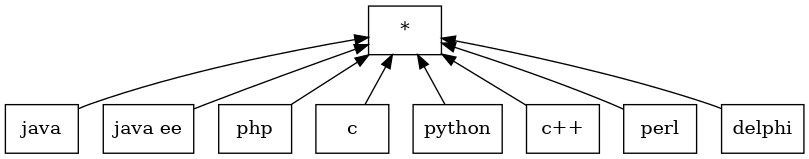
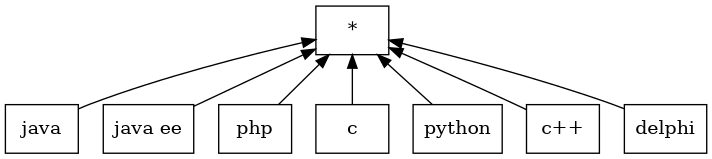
(660, 129) -> none
